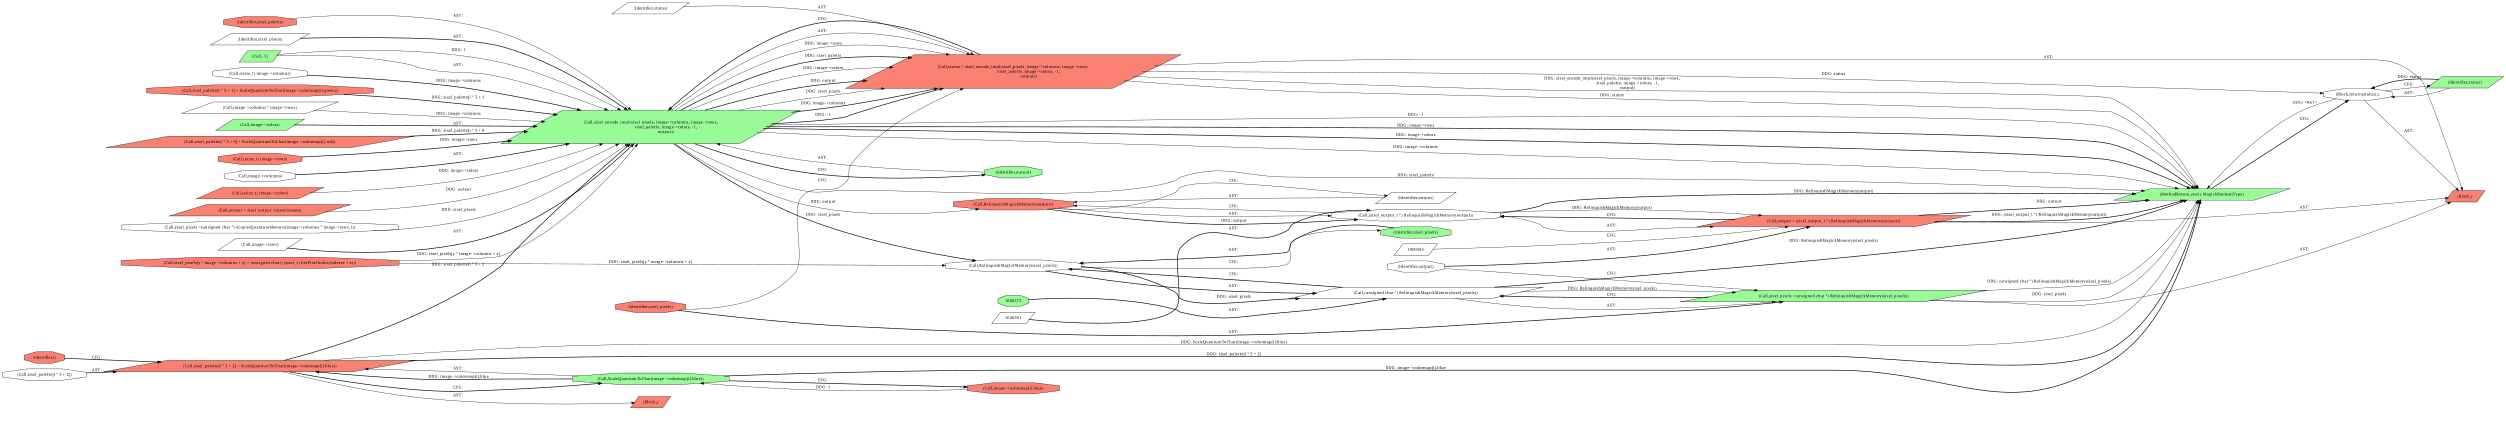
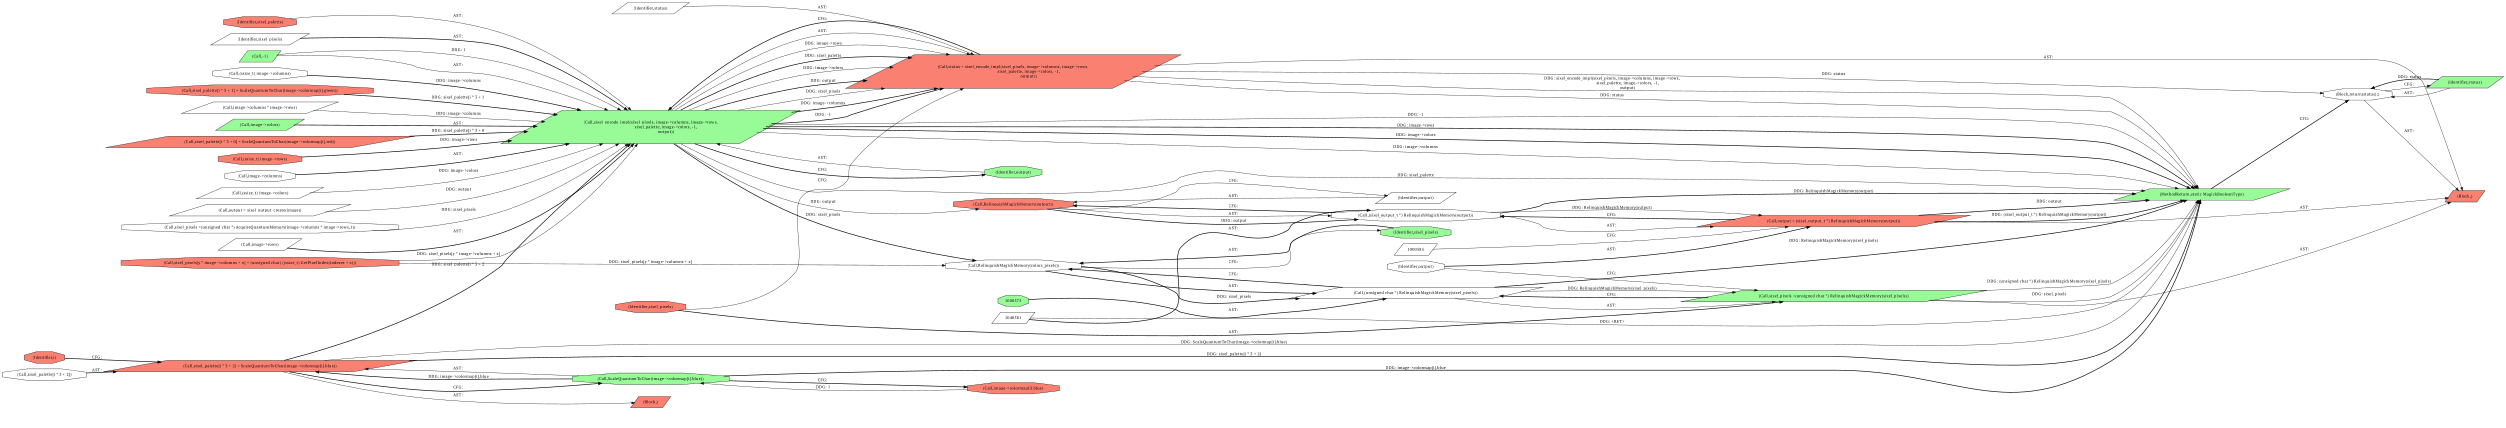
(2266, 133) -> (1639, 325)
(260, 193) -> (260, 193)
(1206, 209) -> (1206, 209)
(260, 210) -> (260, 210)
(1013, 266) -> (1013, 266)
